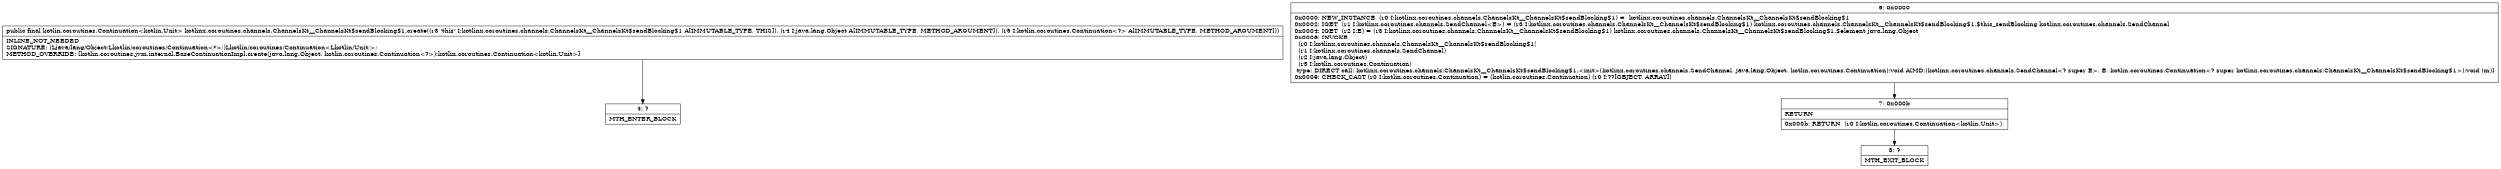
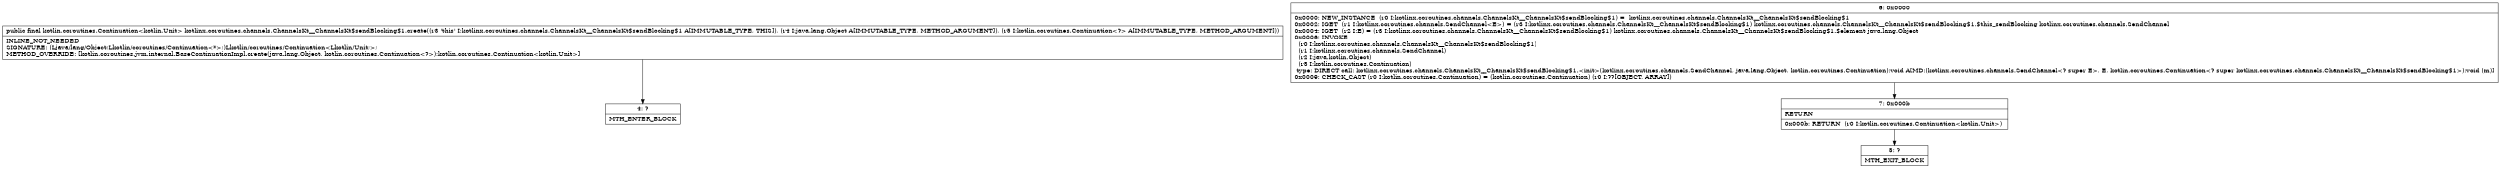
(1331, 57) -> (1333, 57)
